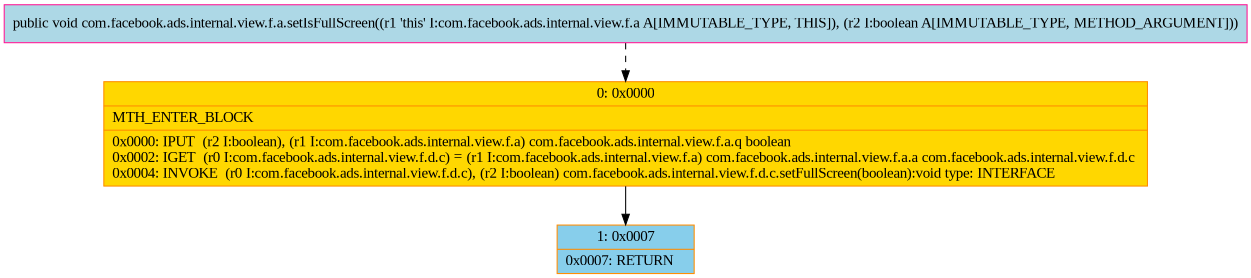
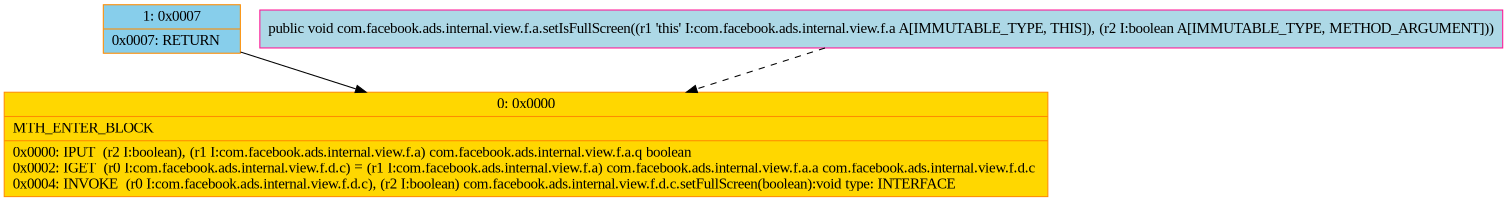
(626, 200) -> (298, 70)
